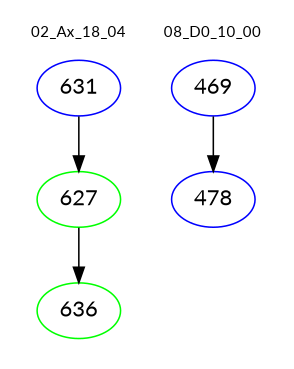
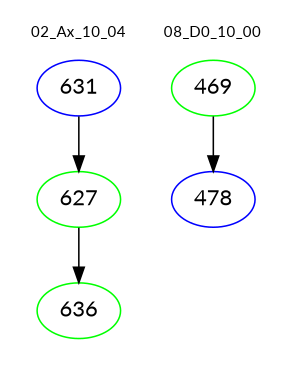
(79, 33) -> (79, 33)
(213, 88) -> (213, 88)
